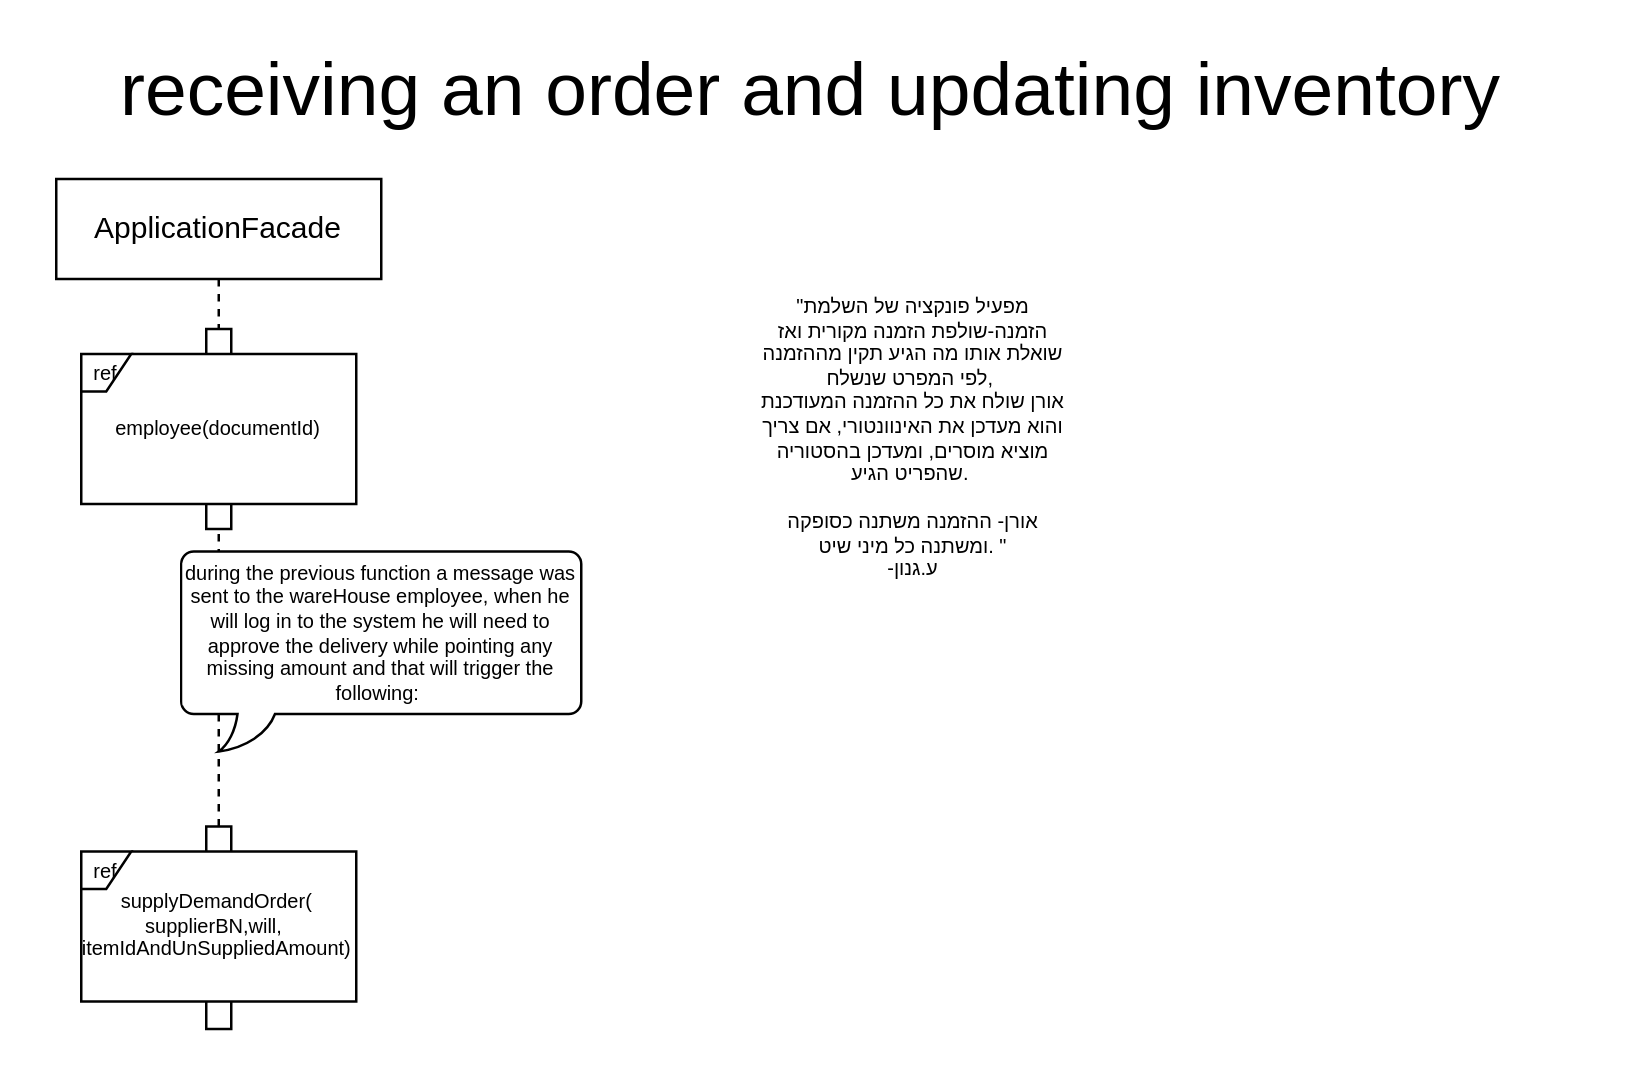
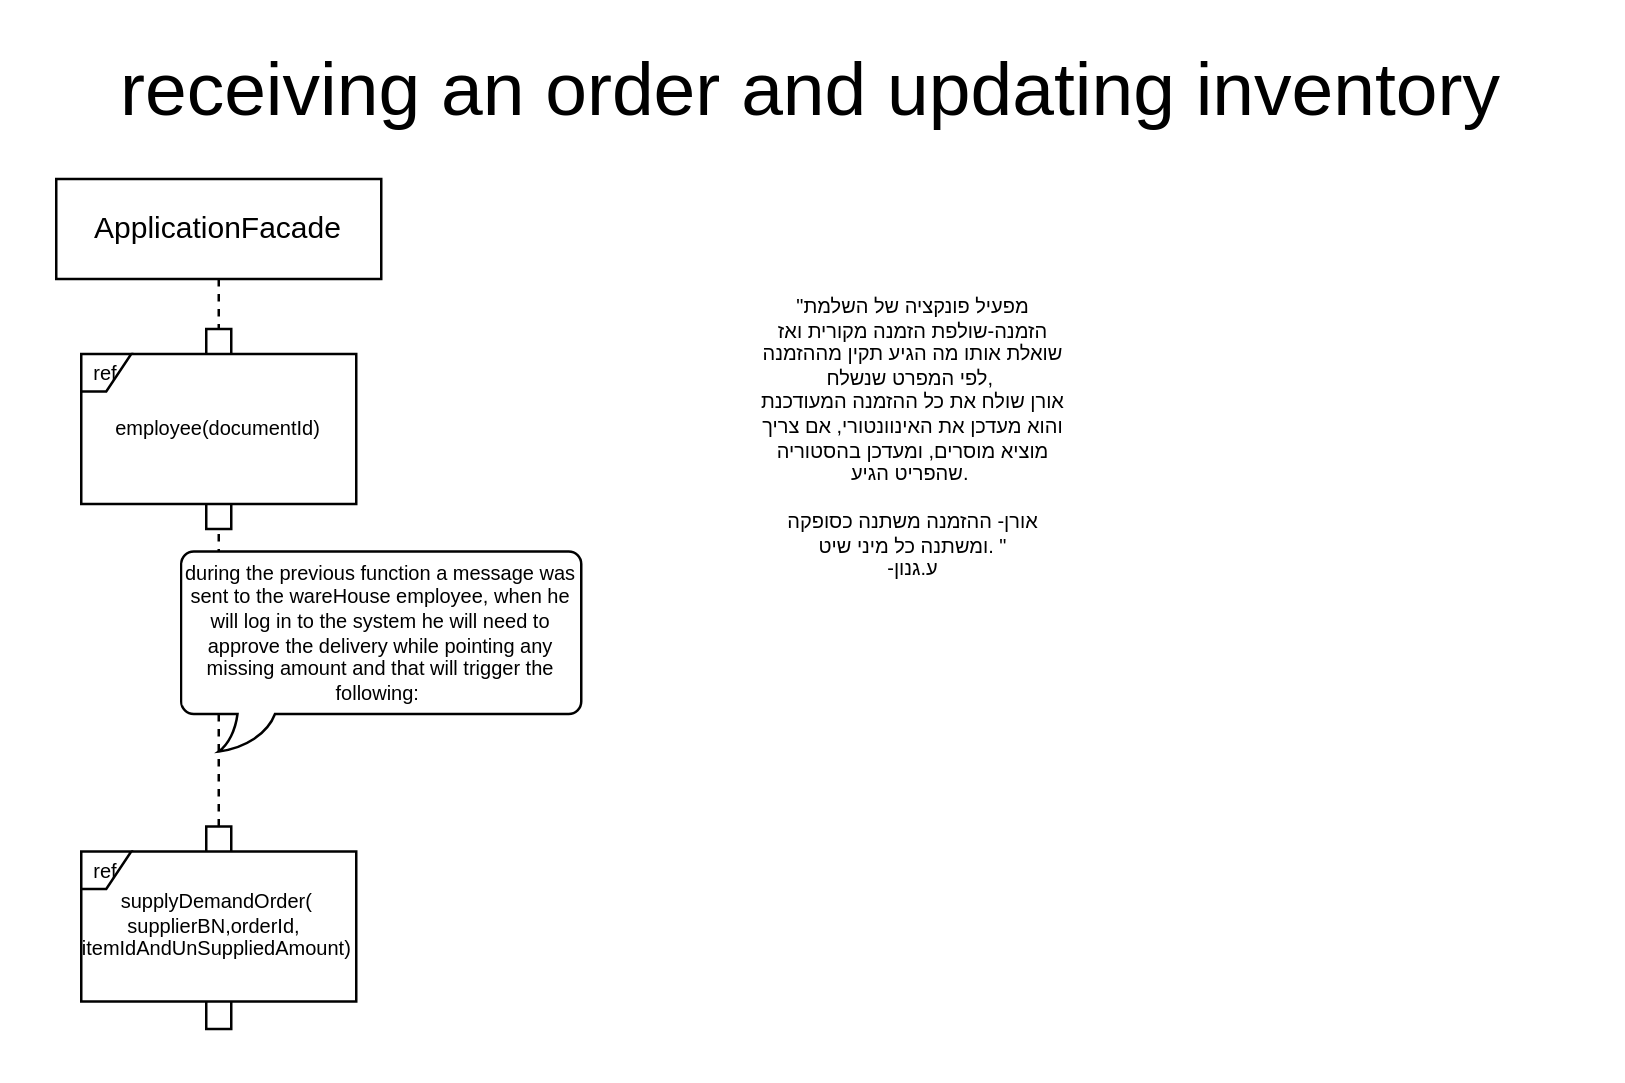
(218, 926) -> (218, 926)
